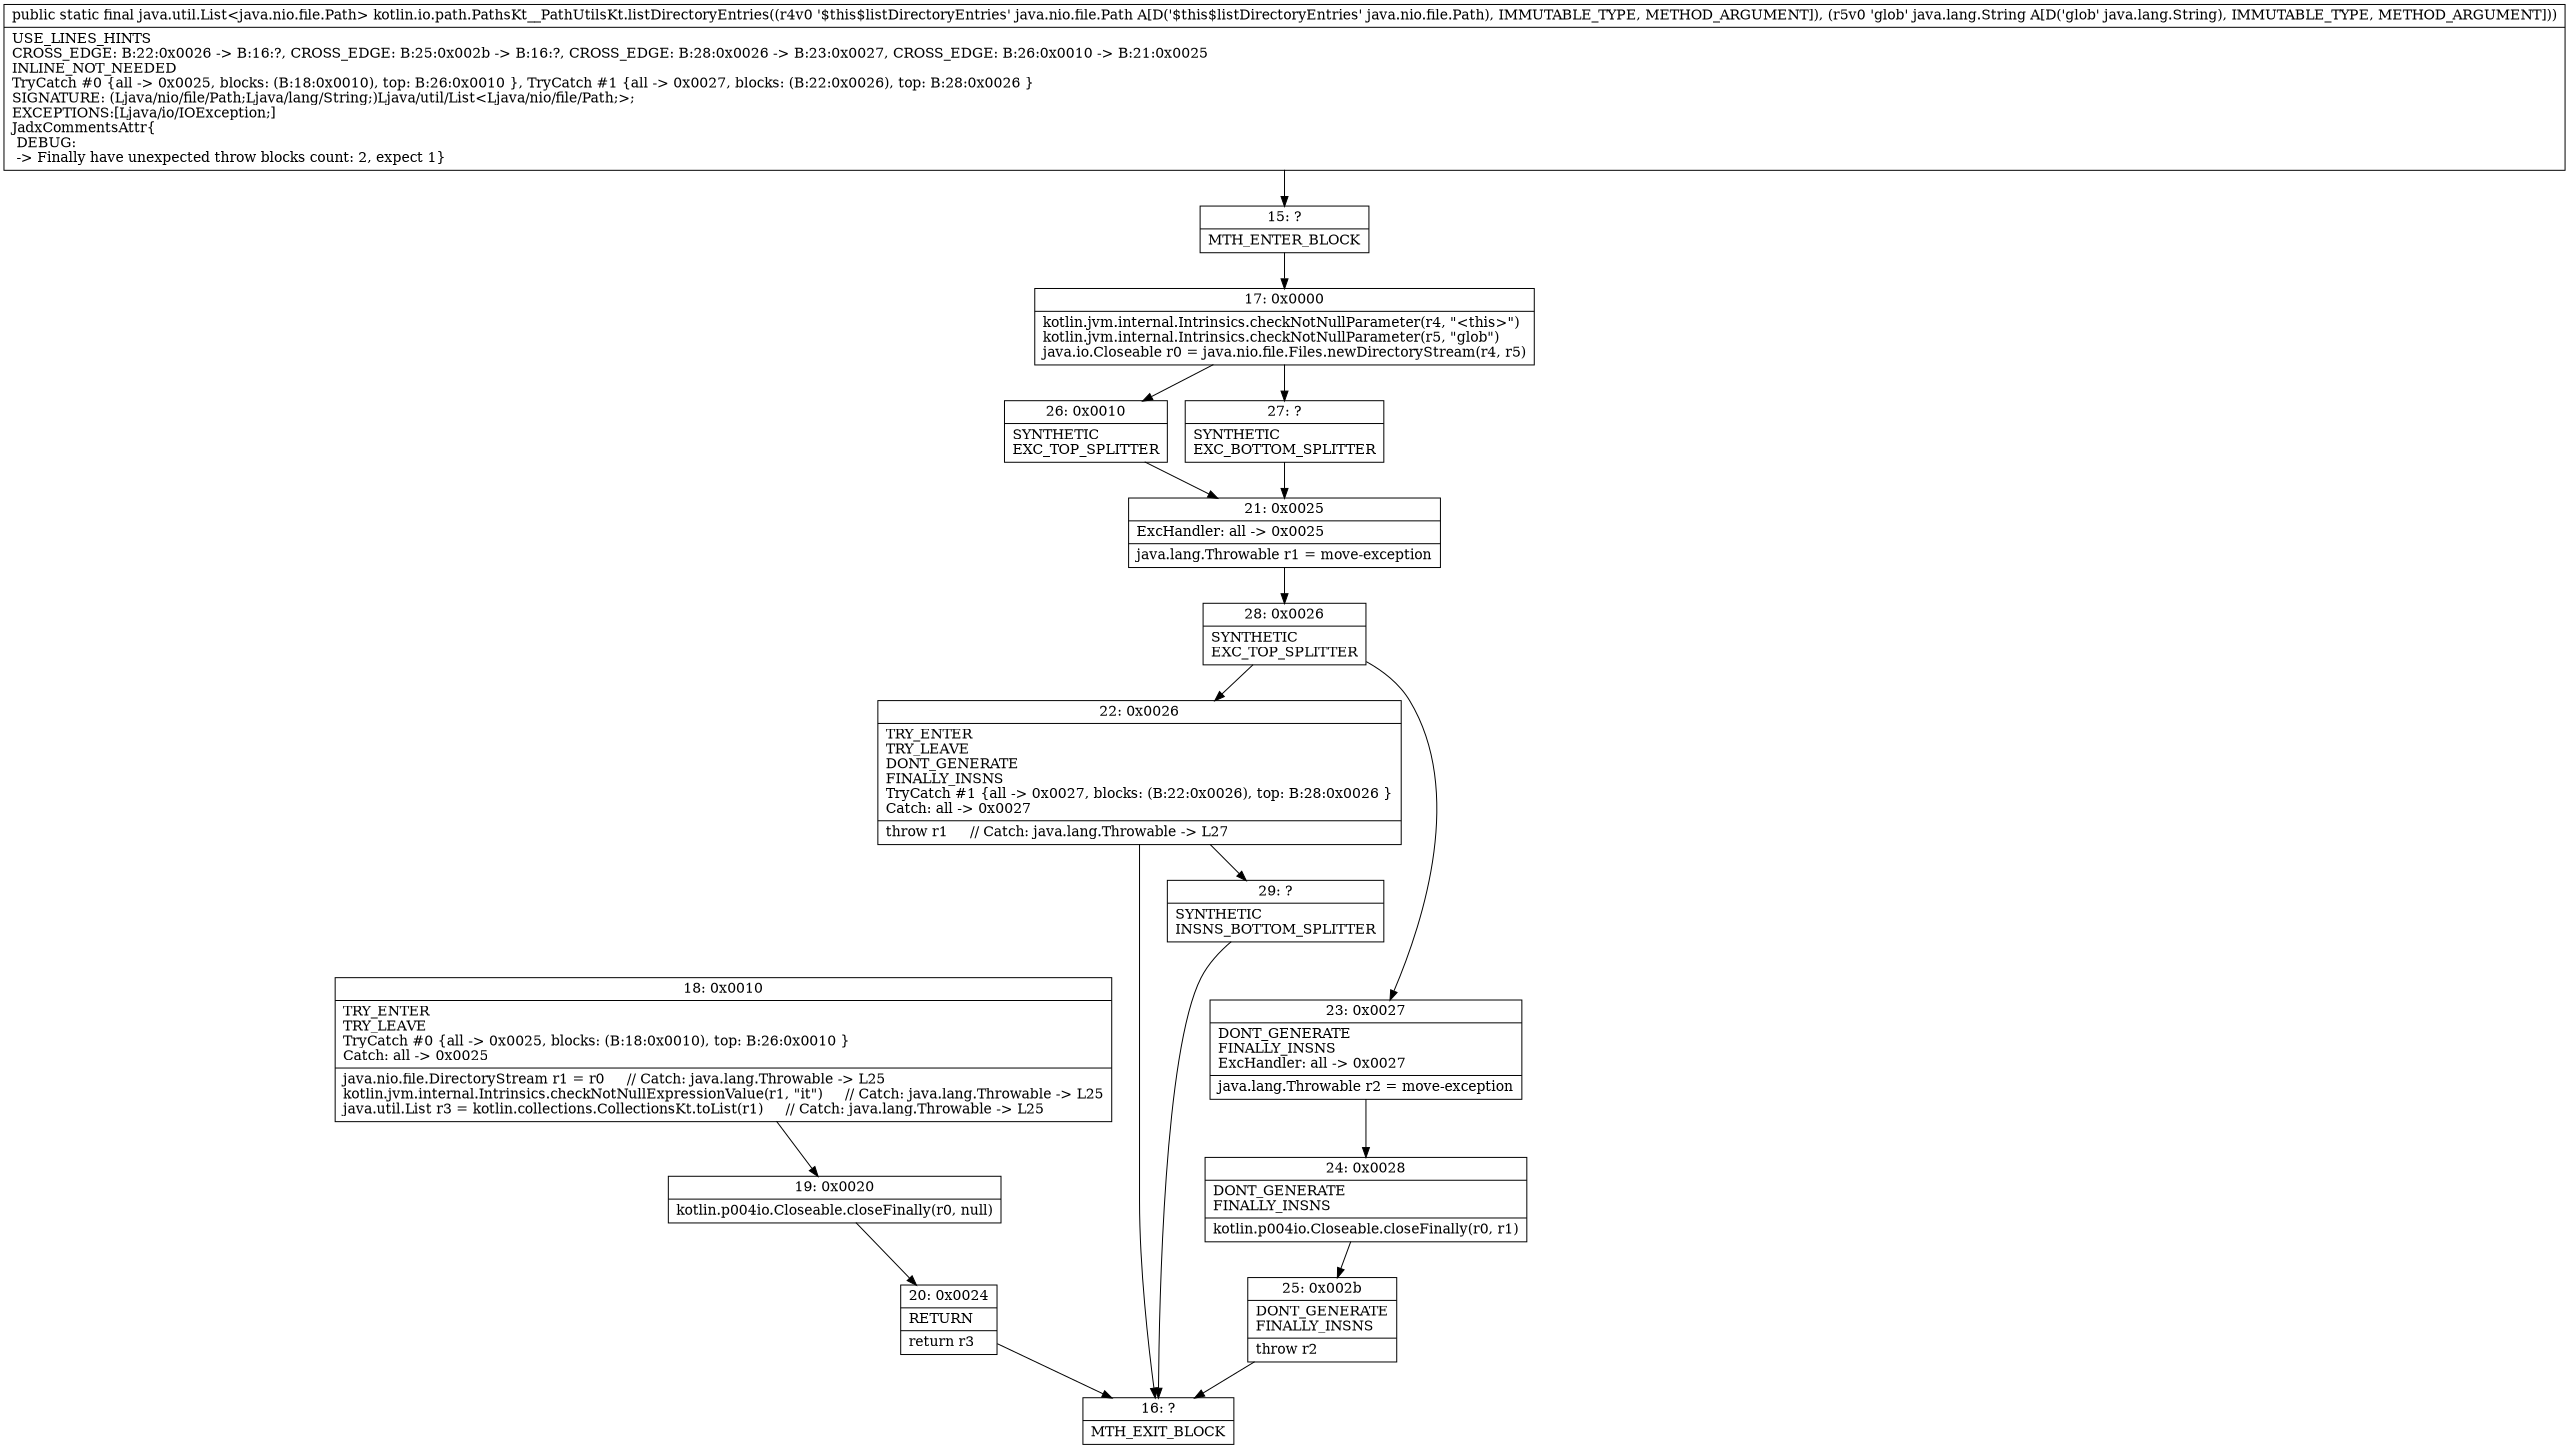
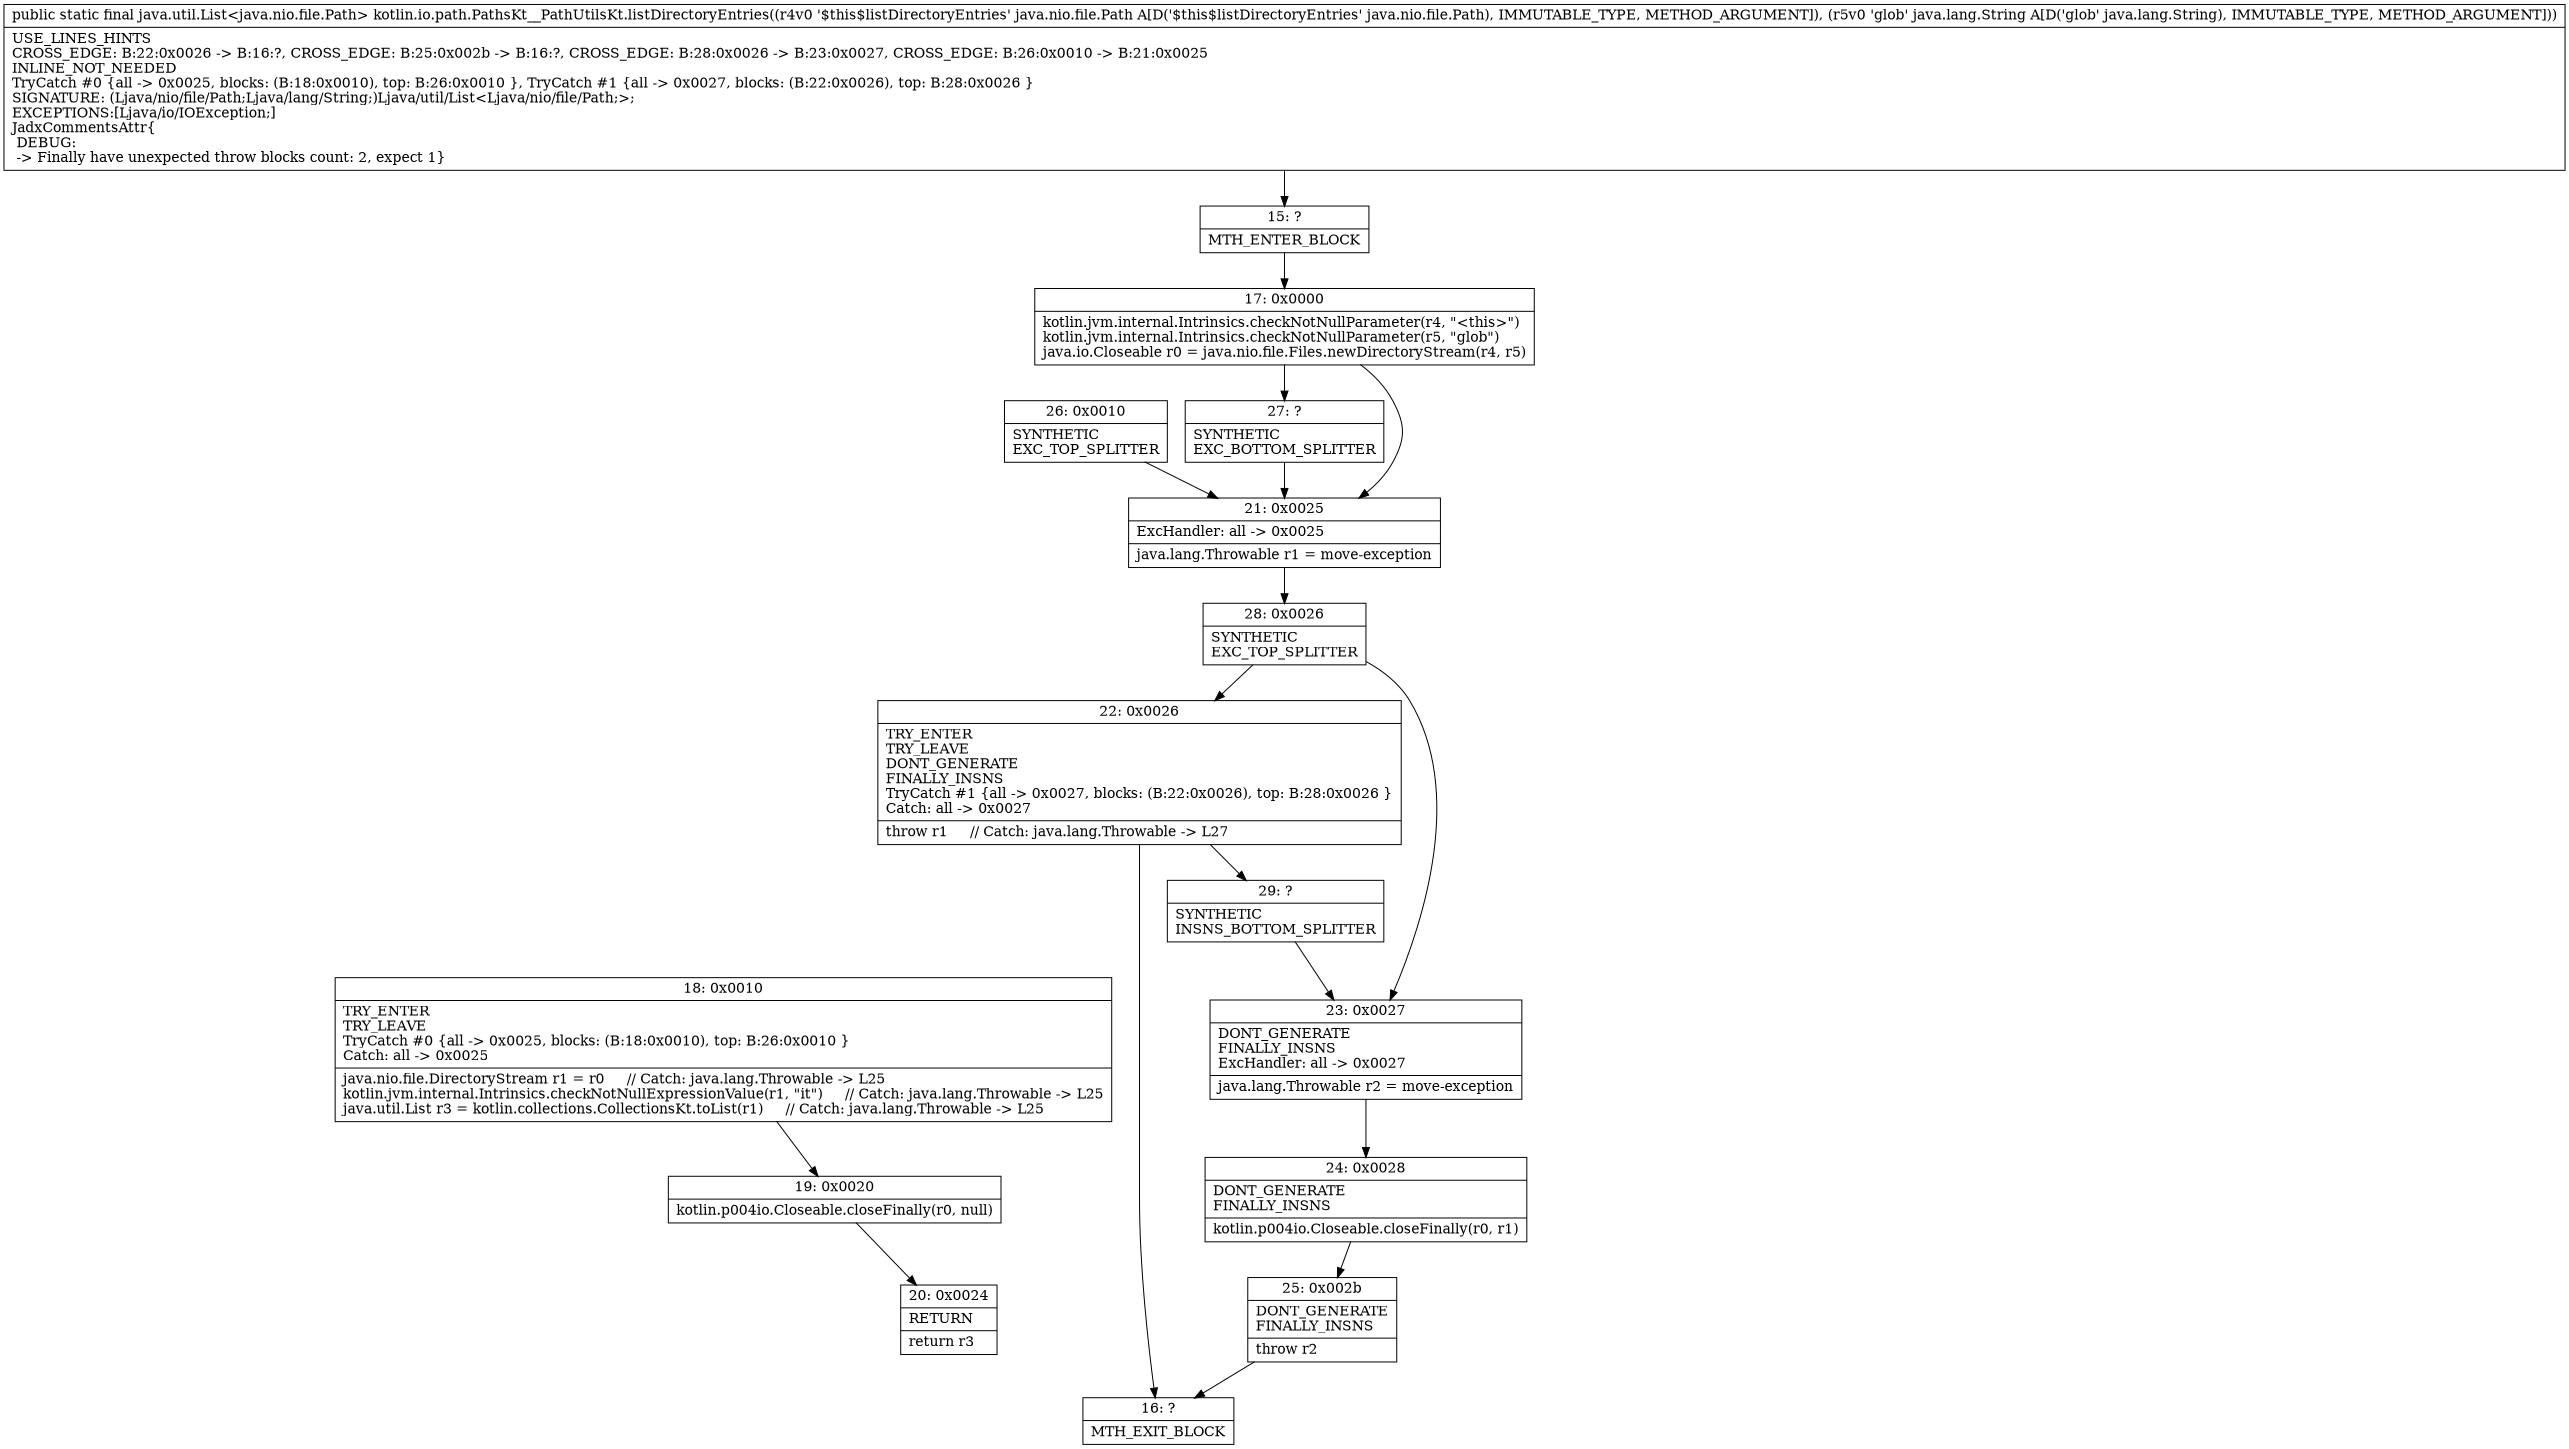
(1182, 381) -> (1402, 427)
(1168, 1157) -> (1312, 967)
(1050, 1369) -> none
